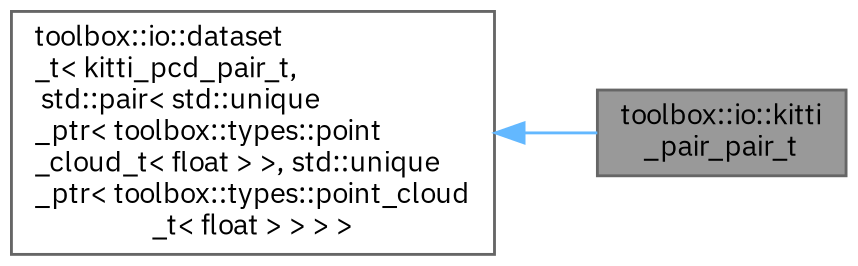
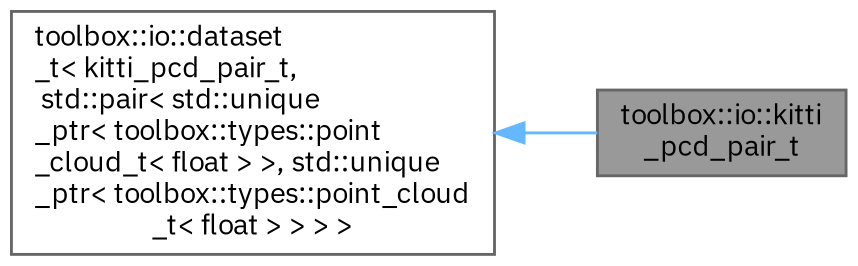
(722, 133) -> (722, 133)
